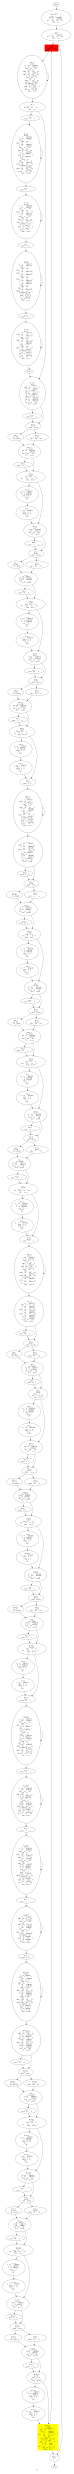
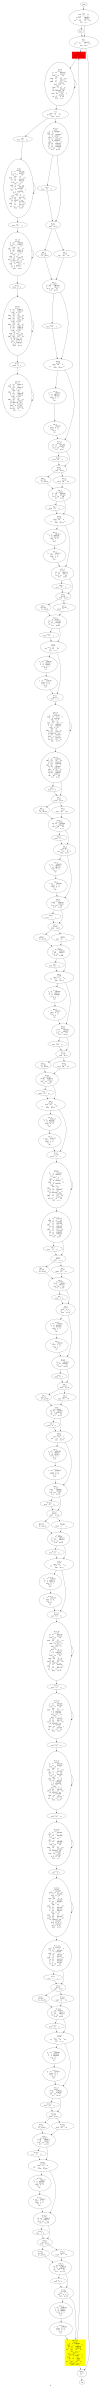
none -> (81, 31)
(29, 371) -> none
